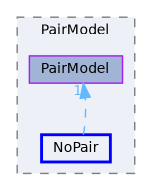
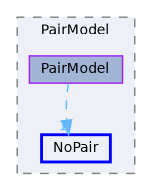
(85, 116) -> (66, 102)
